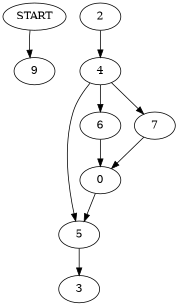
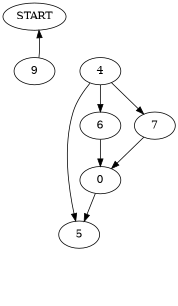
(100, 17) -> none
(29, 40) -> (40, 48)
(79, 289) -> none
